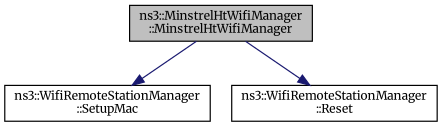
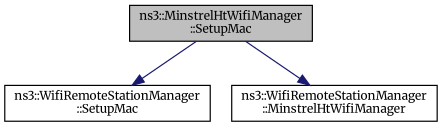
(221, 23) -> (221, 23)
(334, 103) -> (334, 103)
